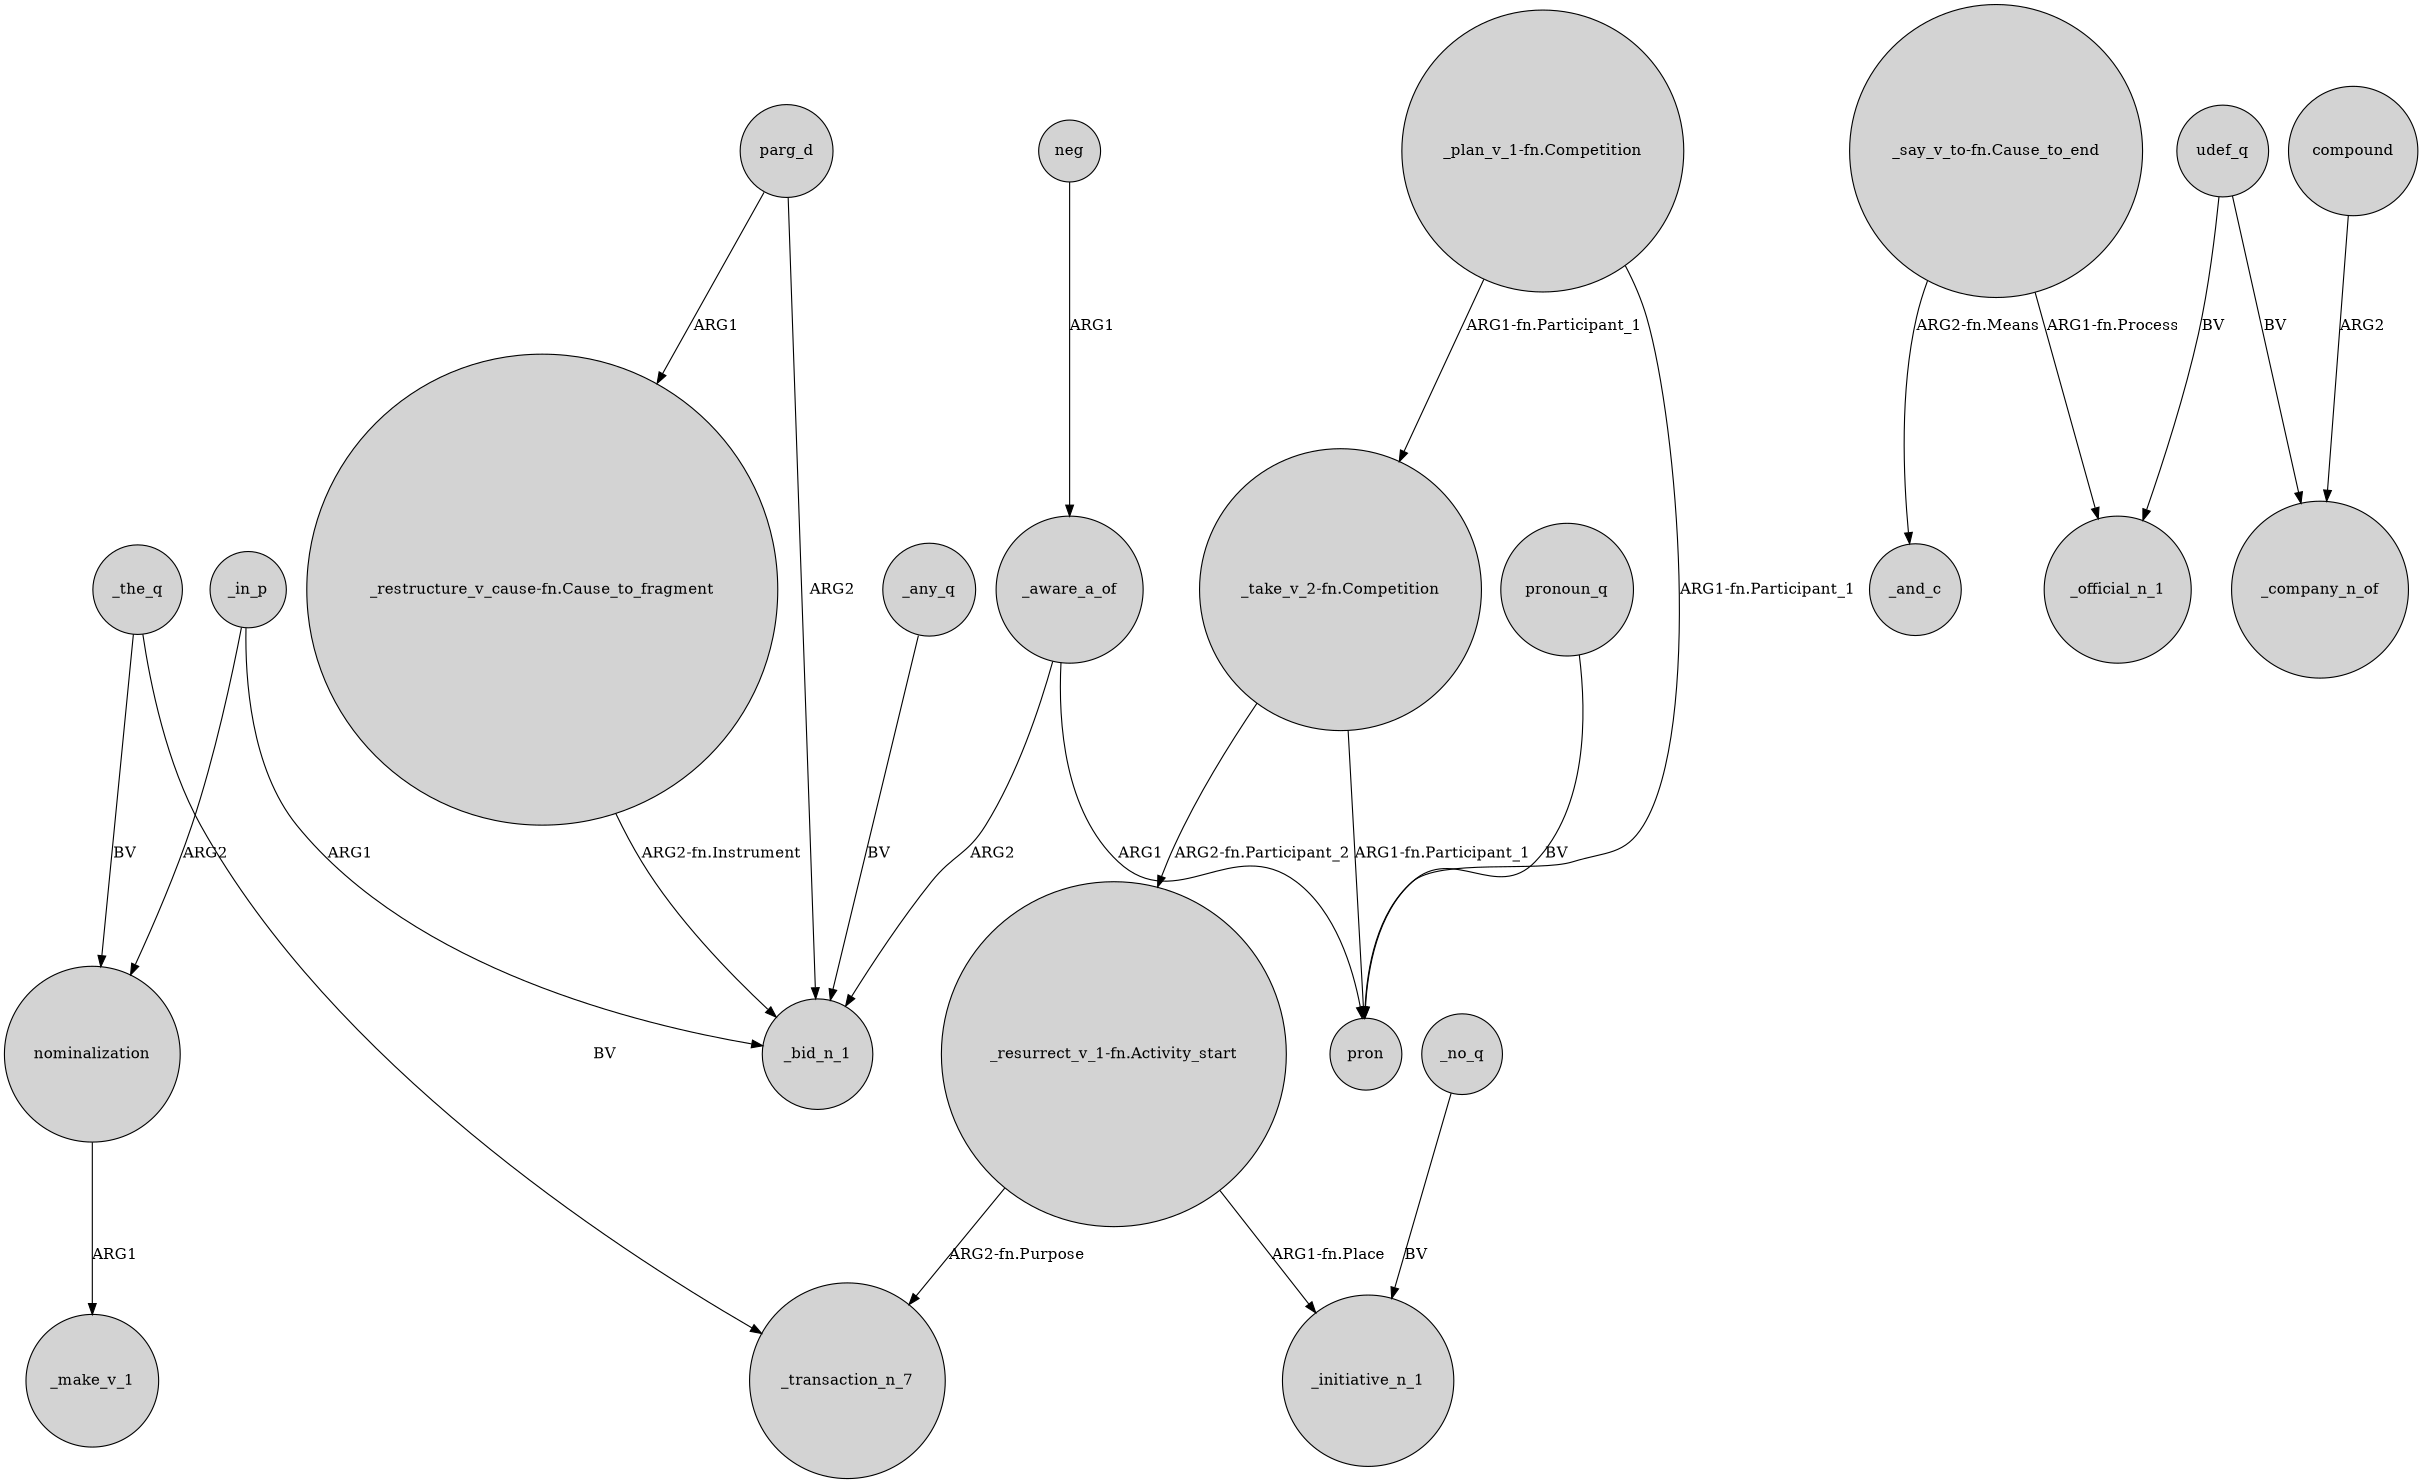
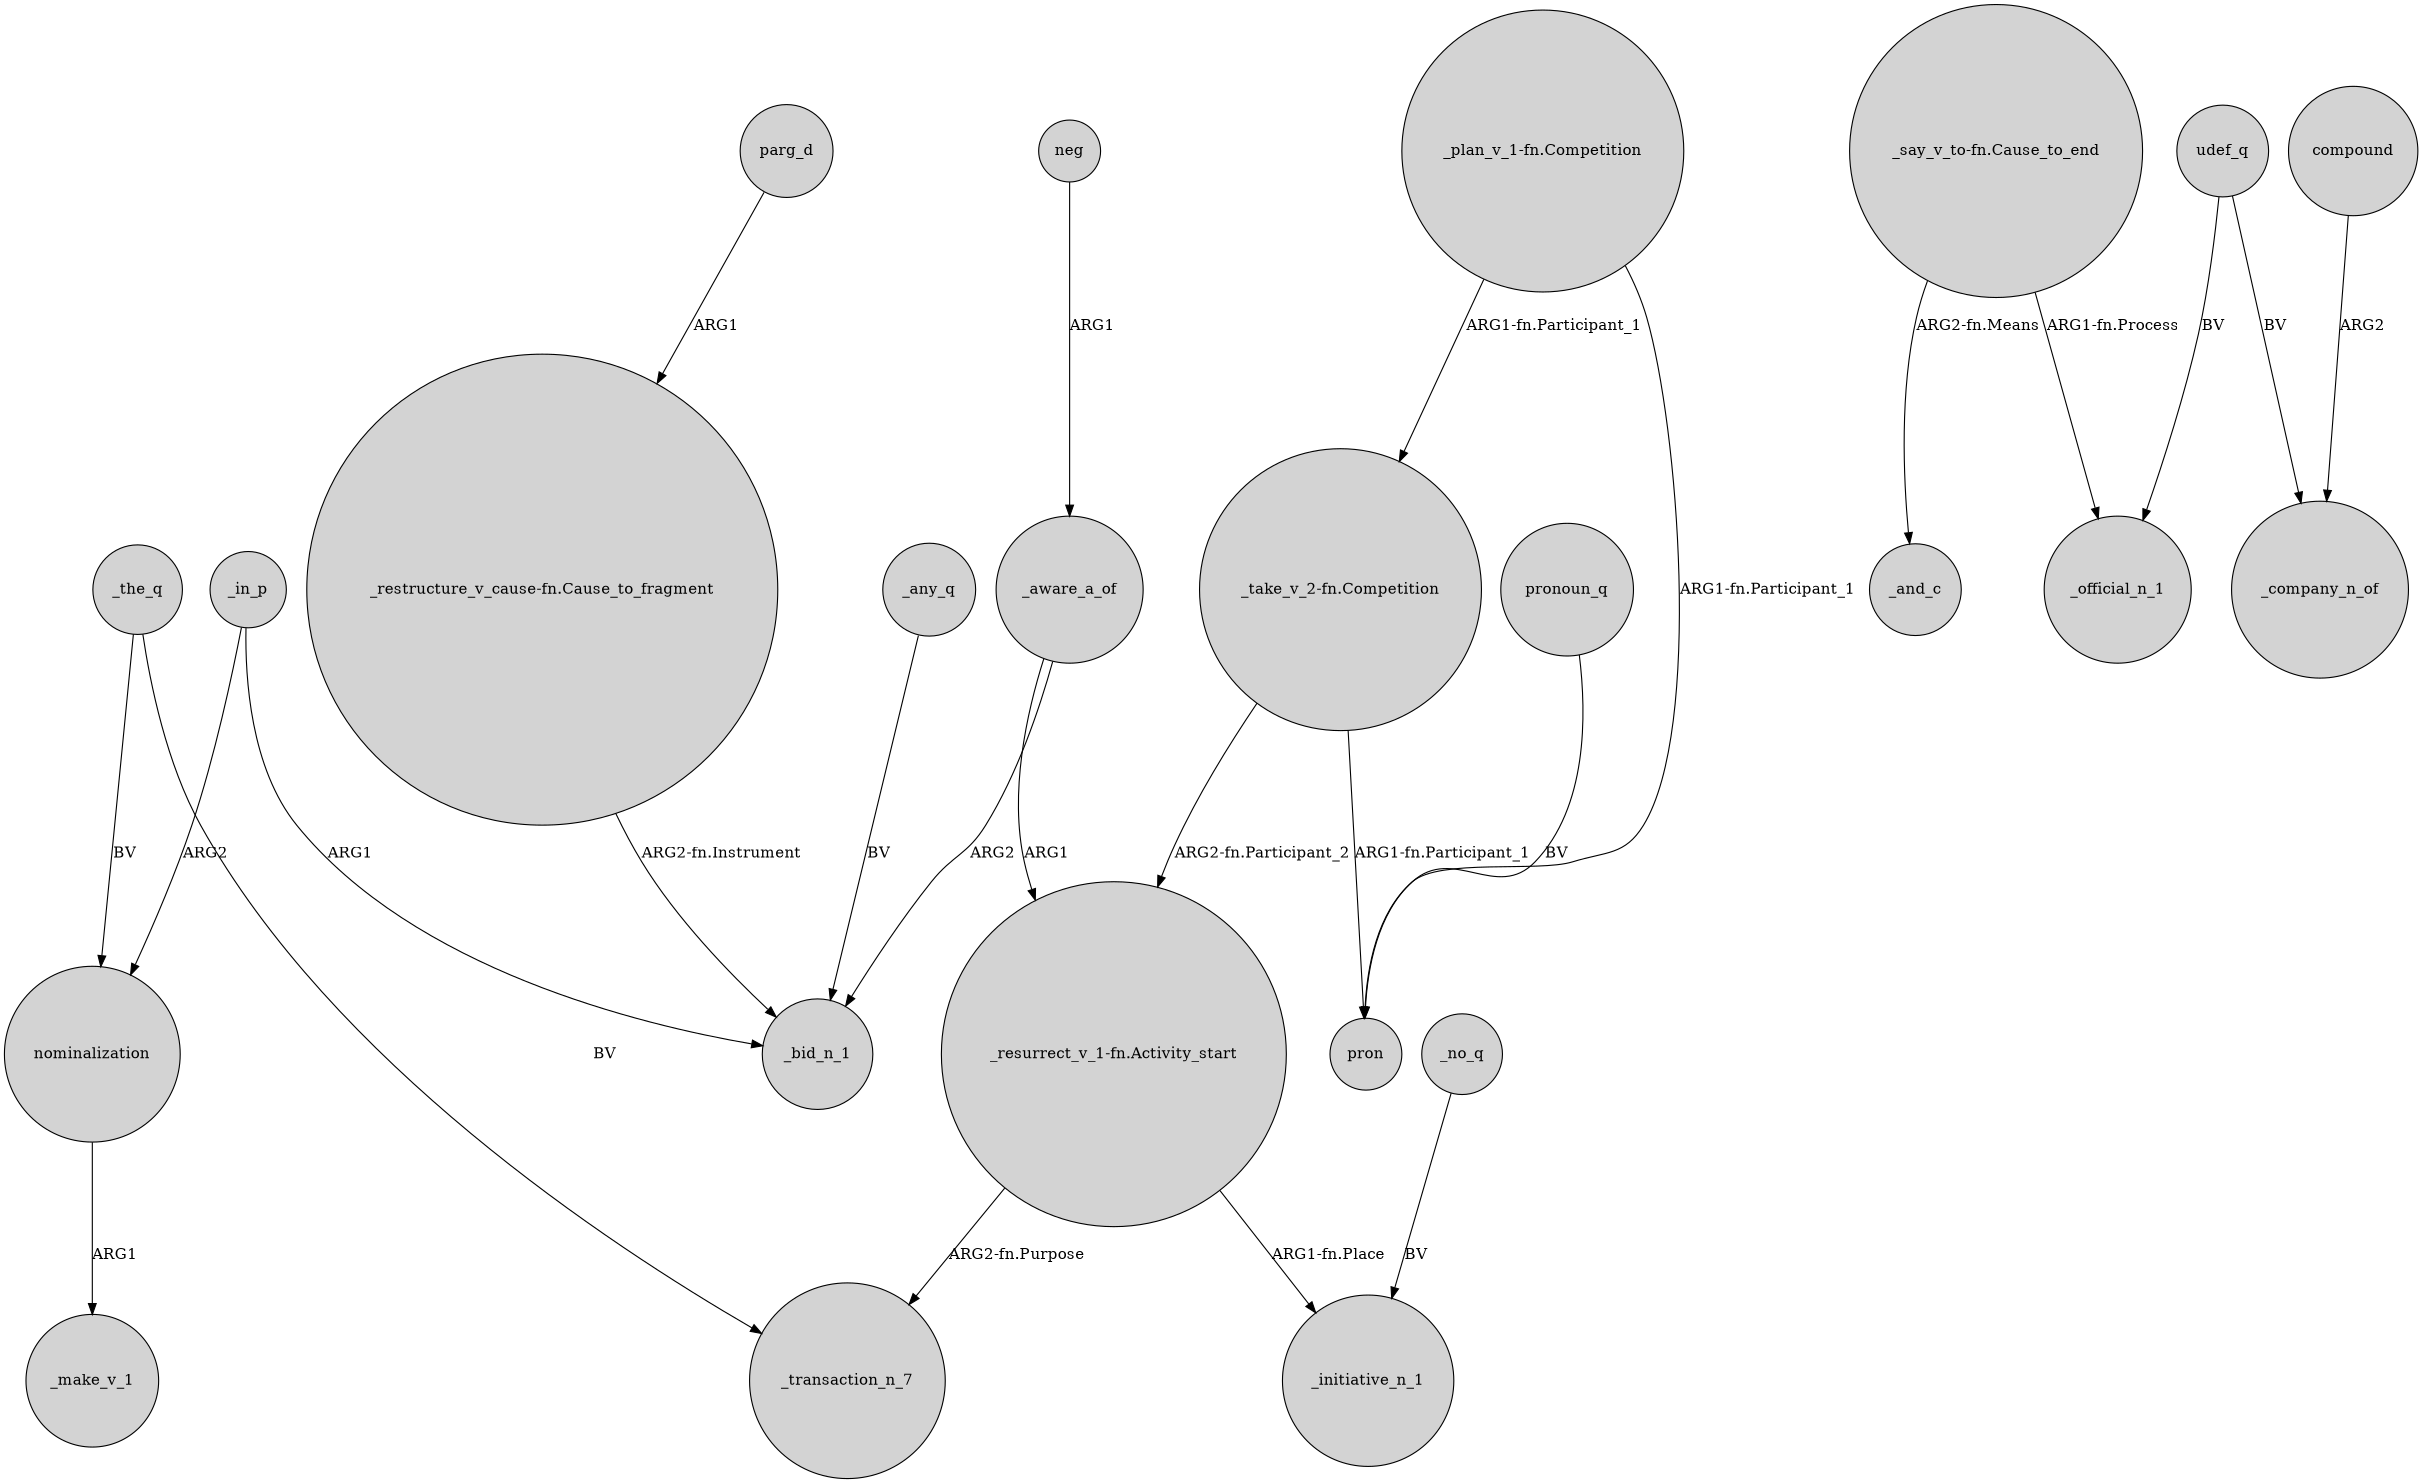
(802, 592) -> none
(1172, 880) -> (1019, 779)
